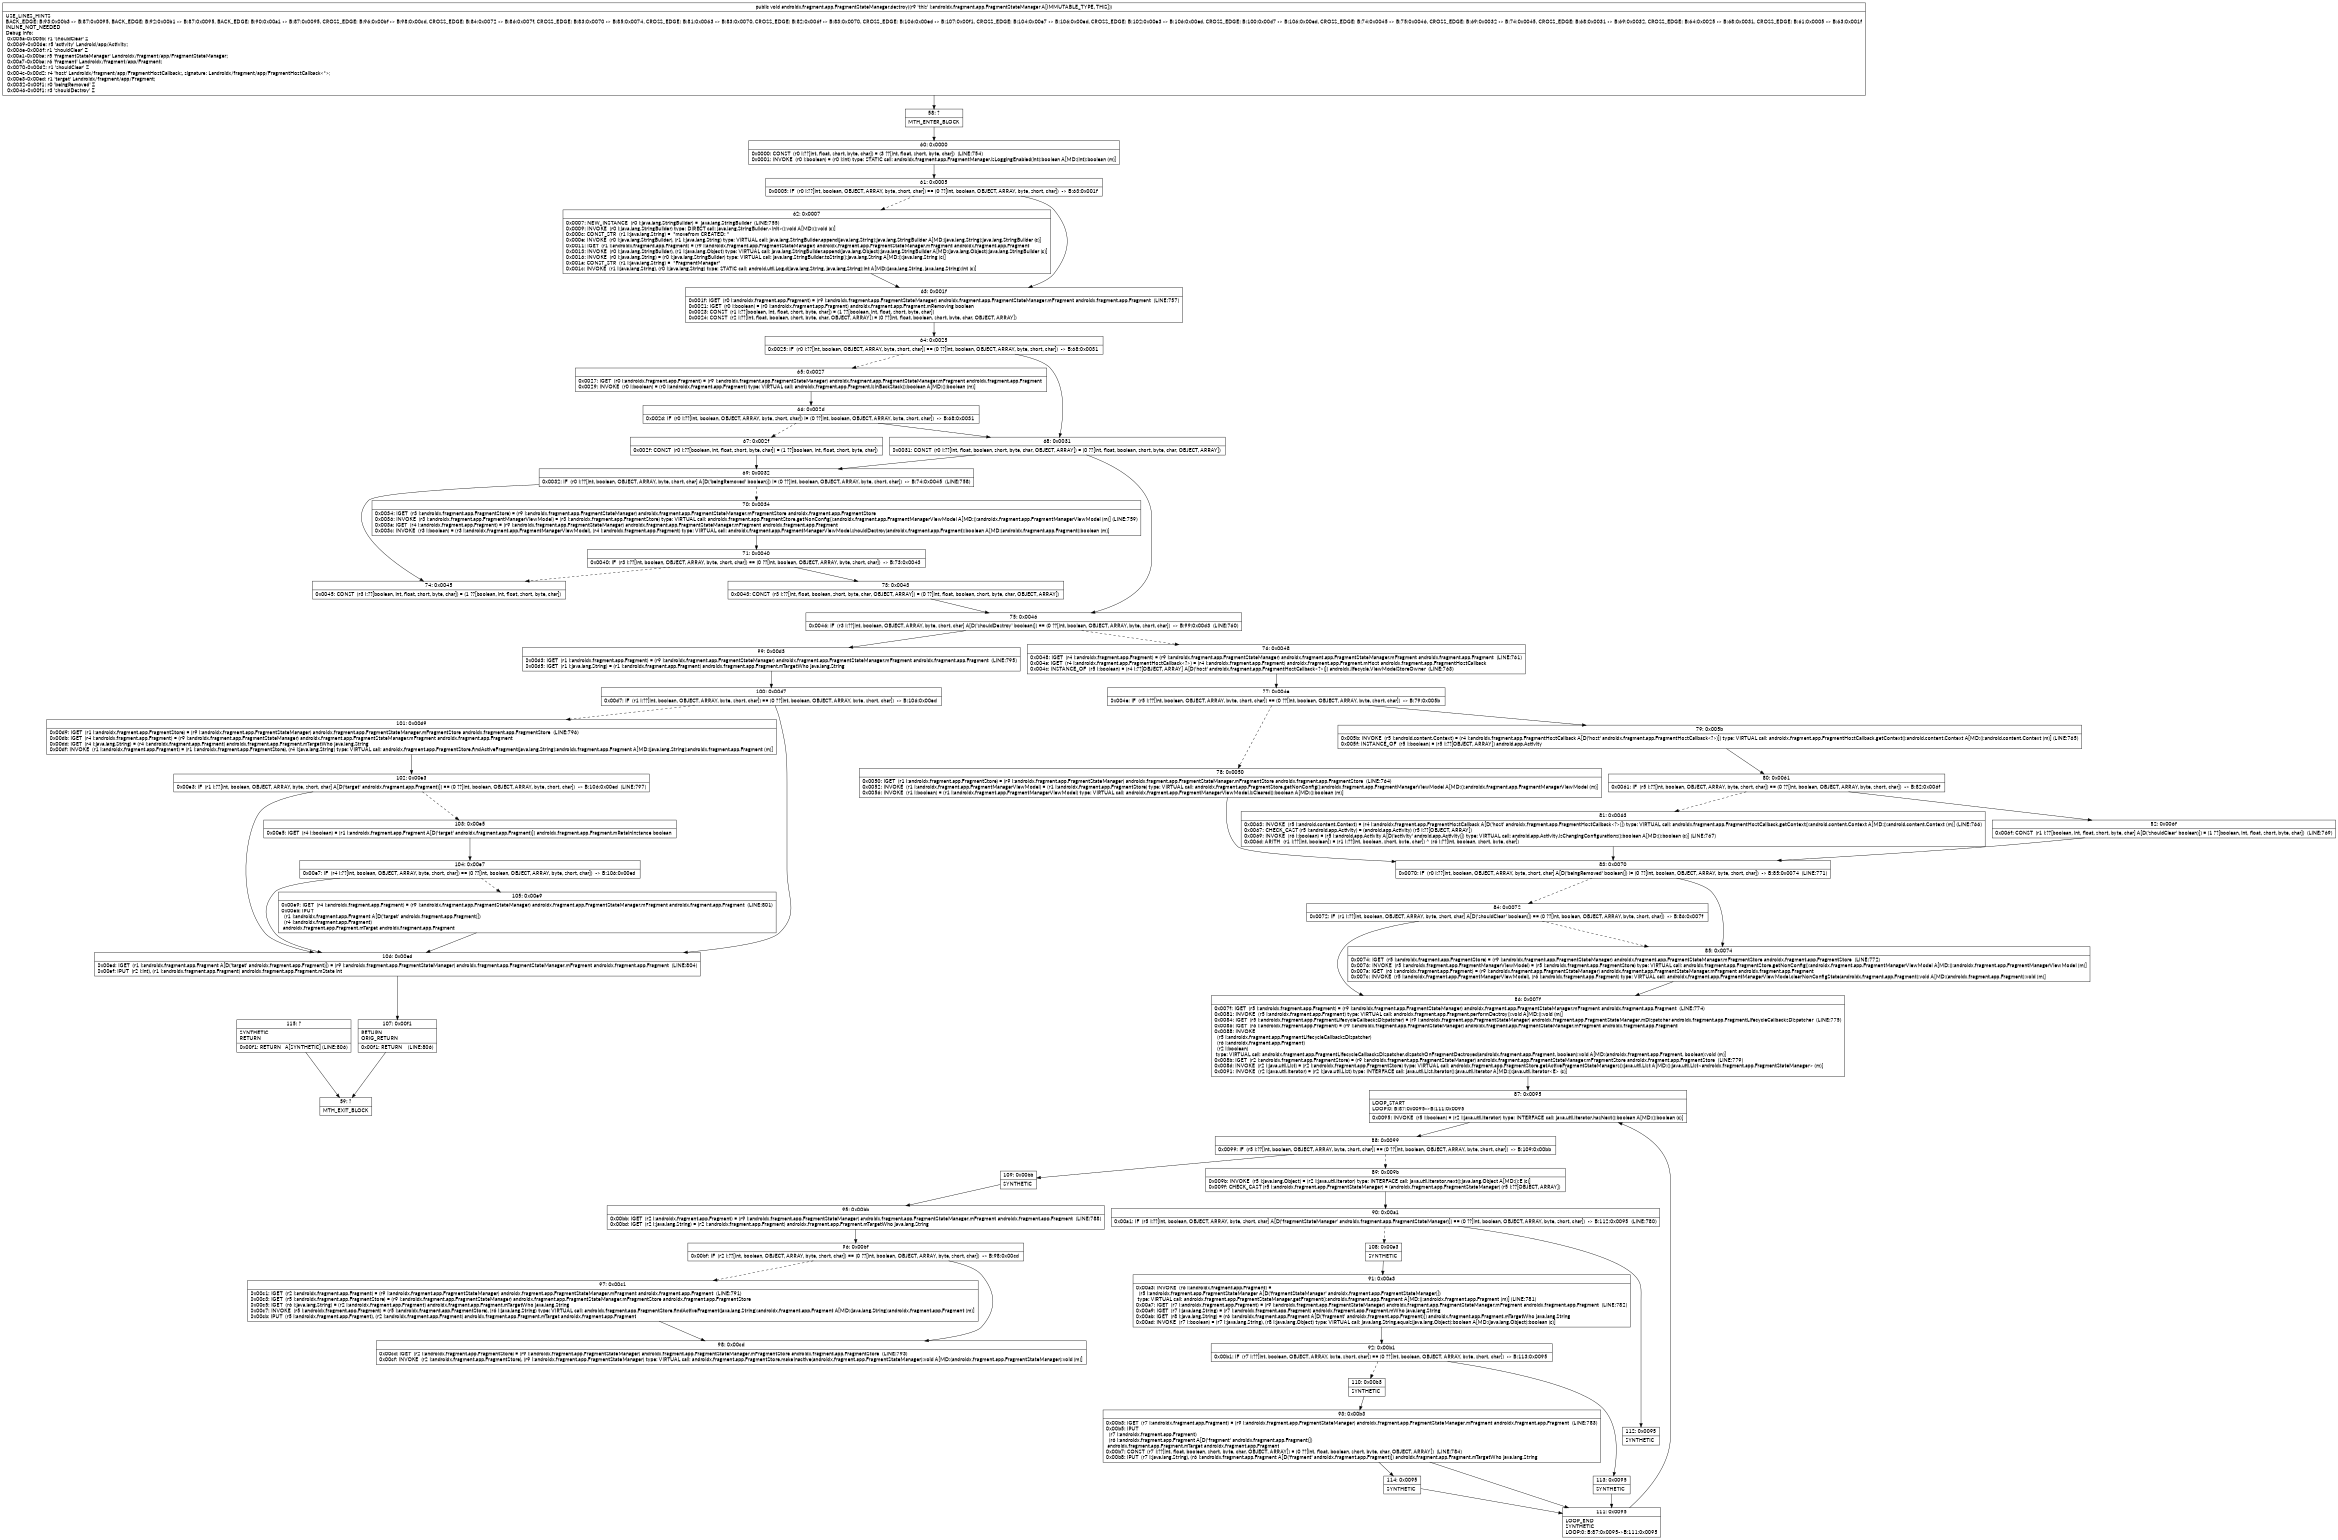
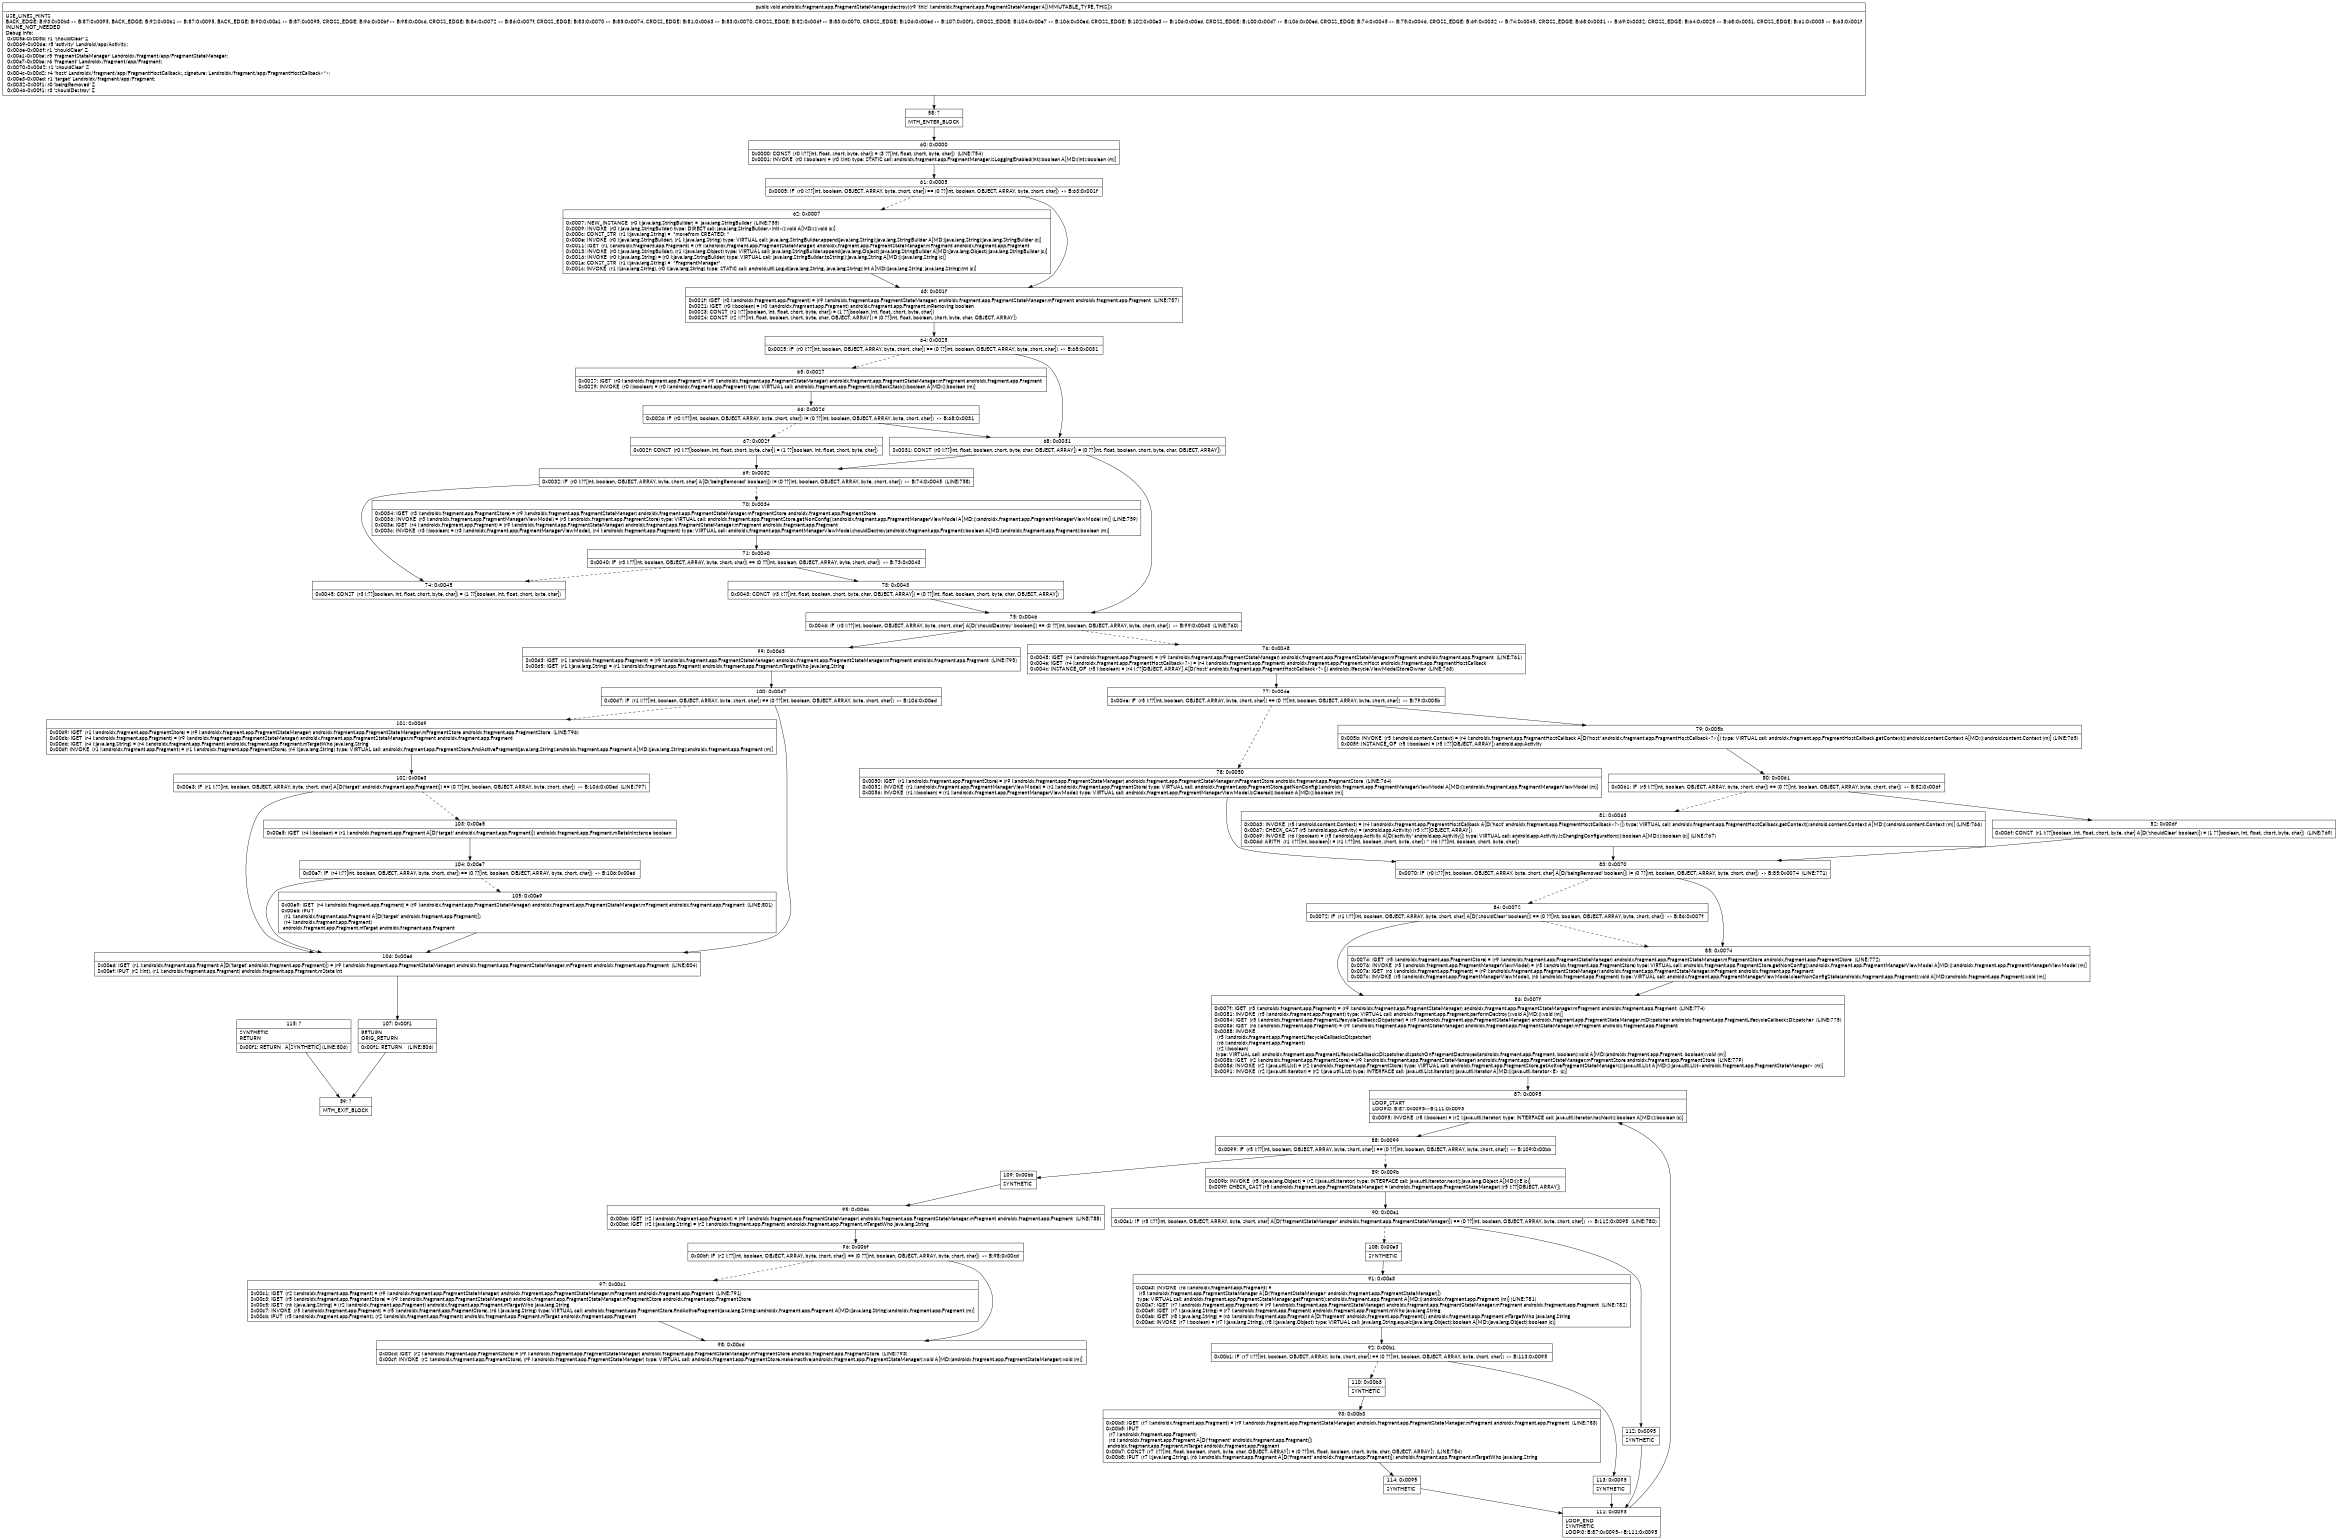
(1497, 1484) -> (1639, 1476)
